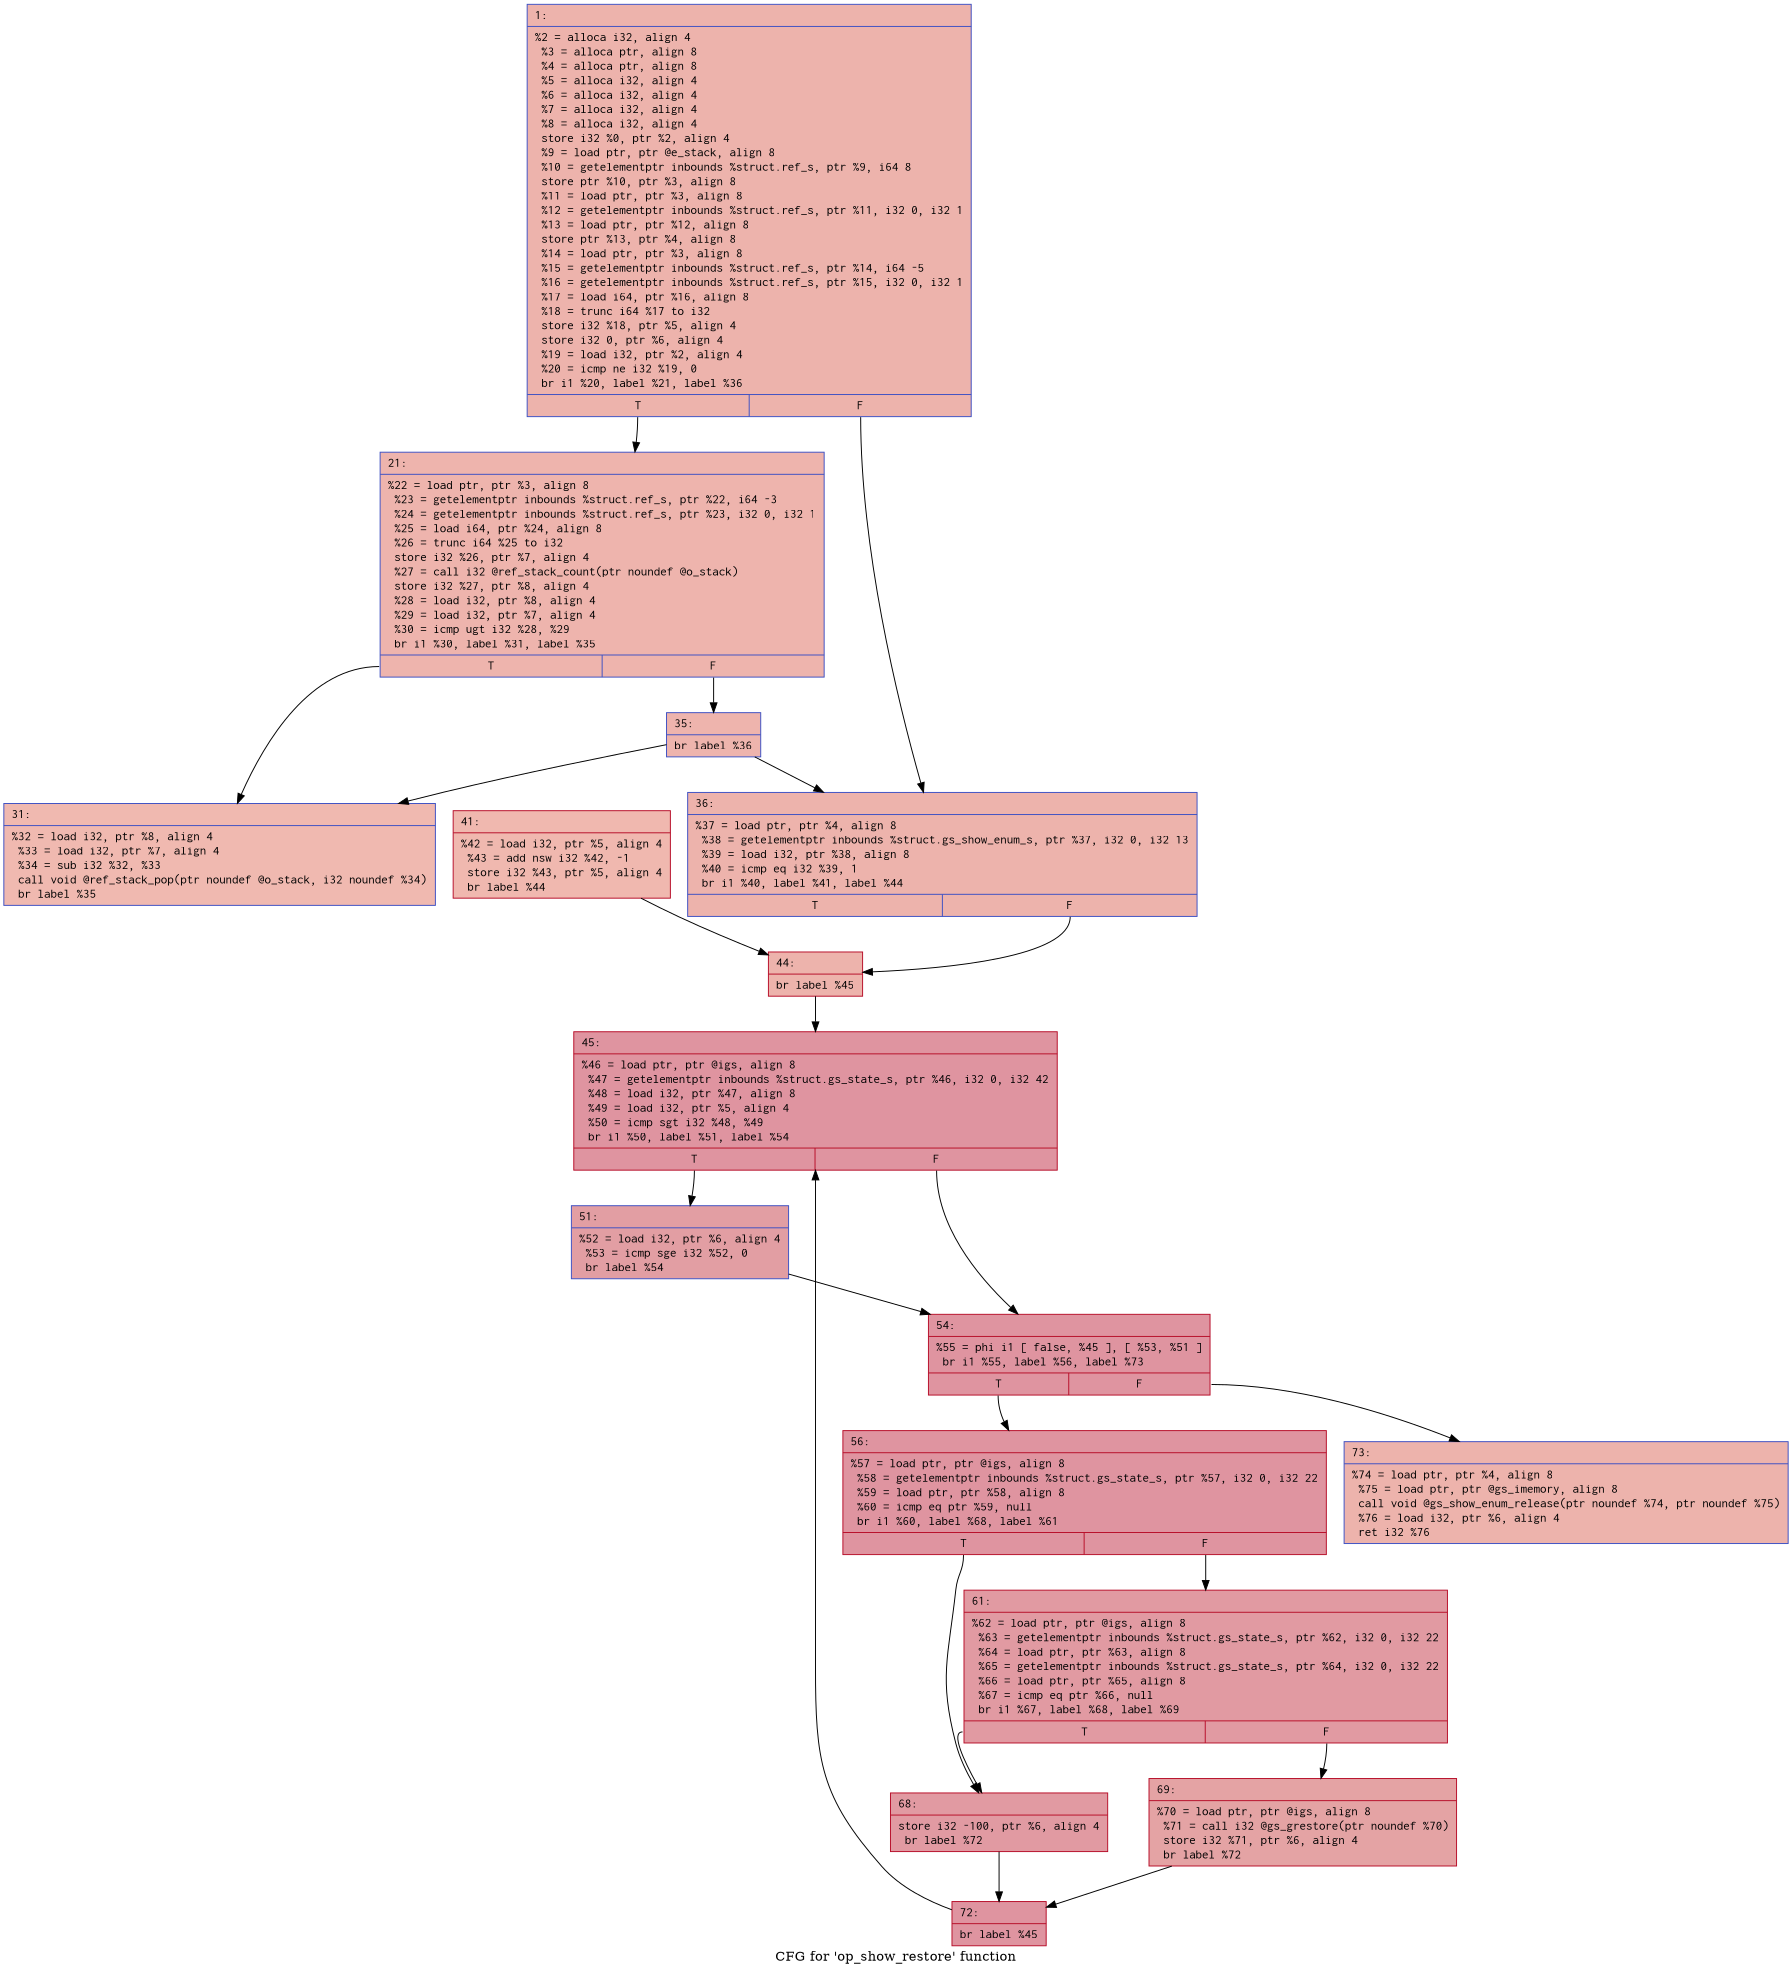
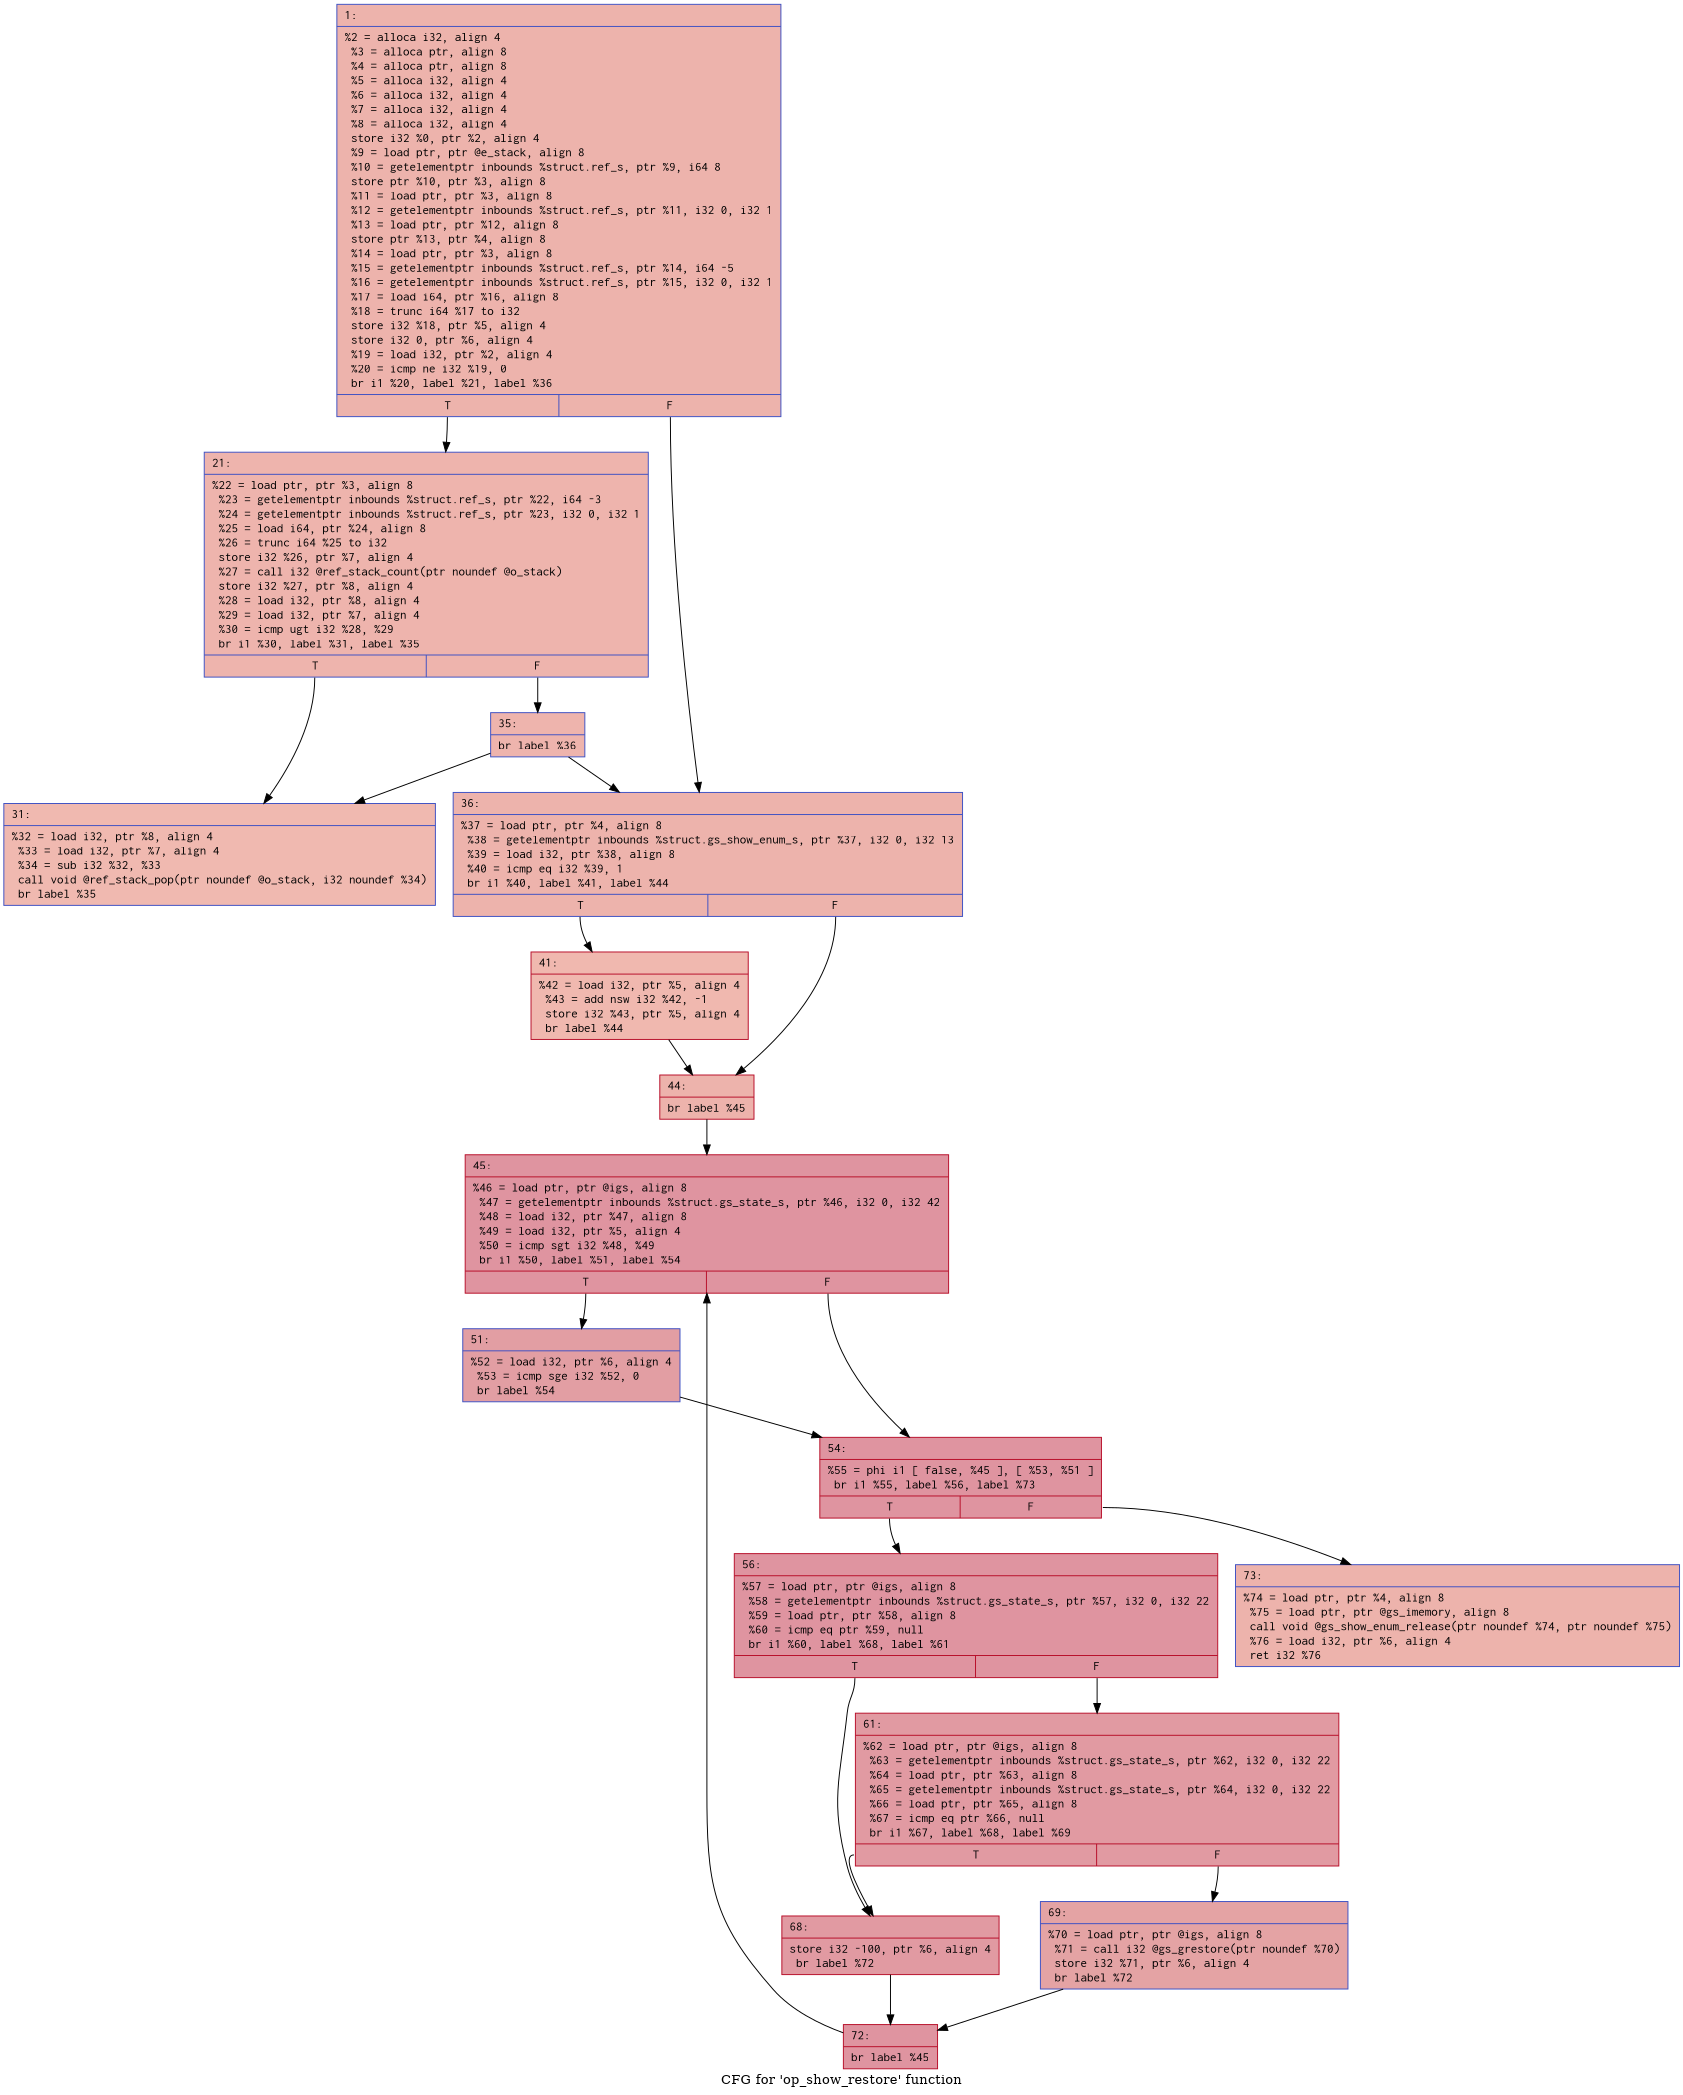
none -> (582, 931)
(1303, 1822) -> (1194, 1945)
